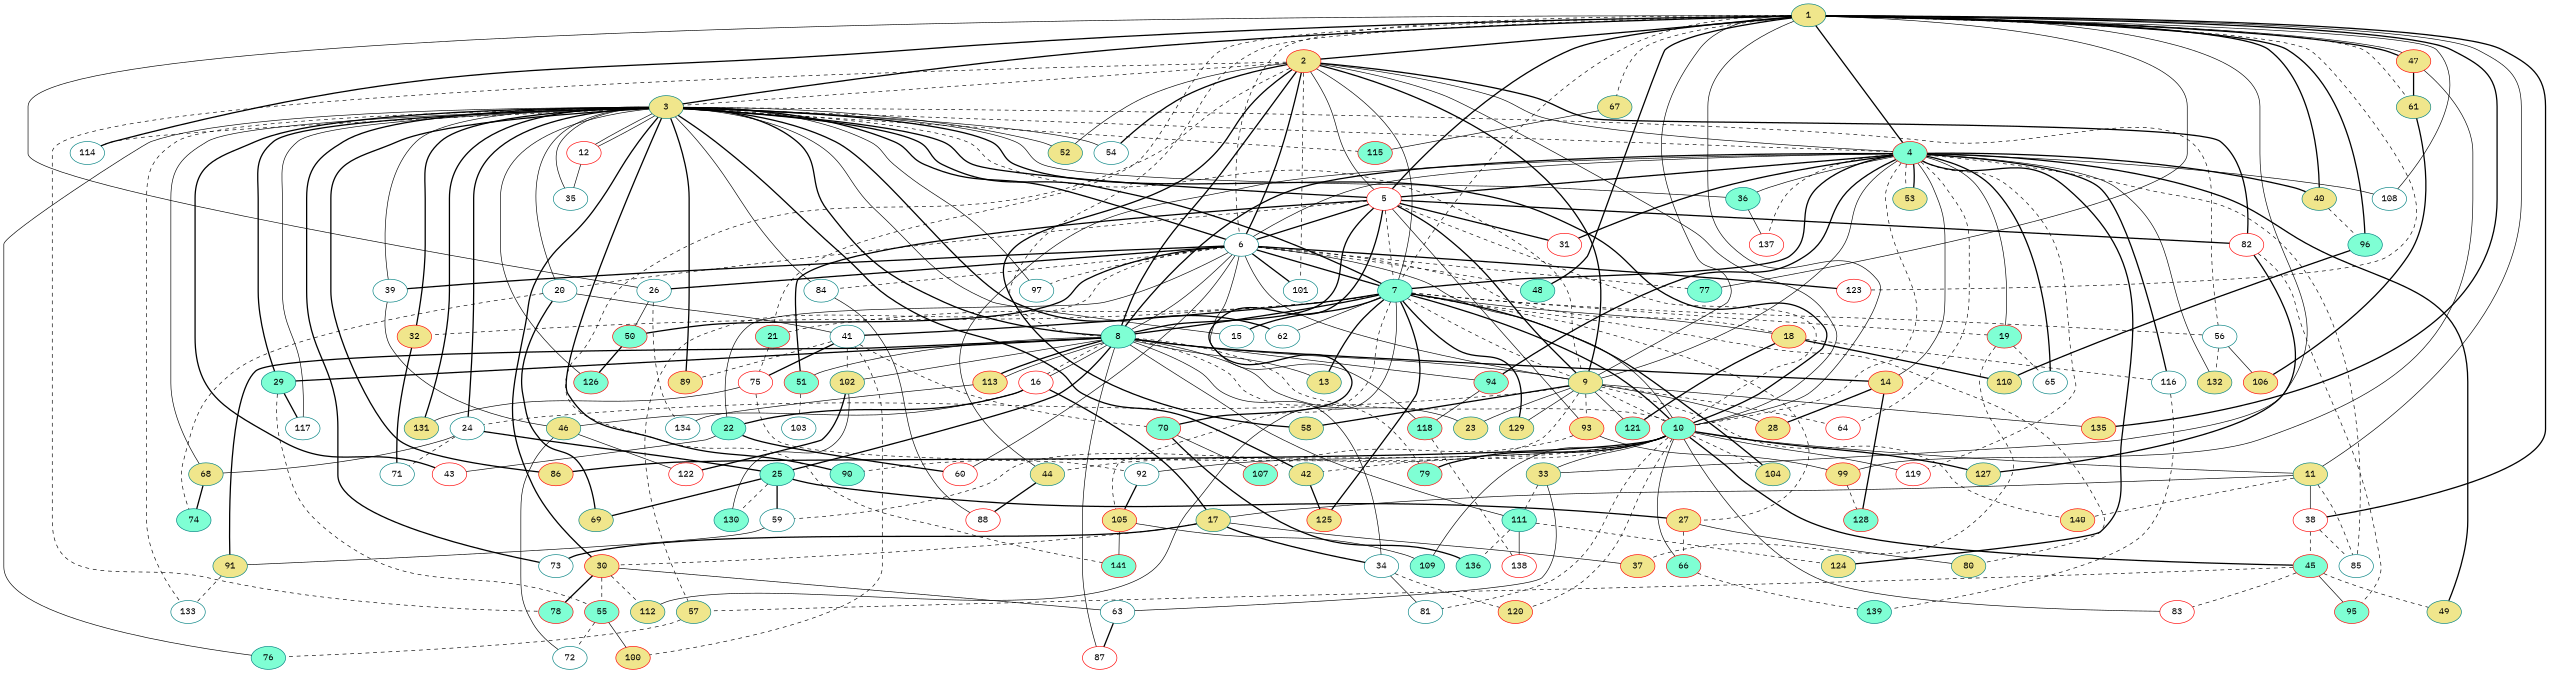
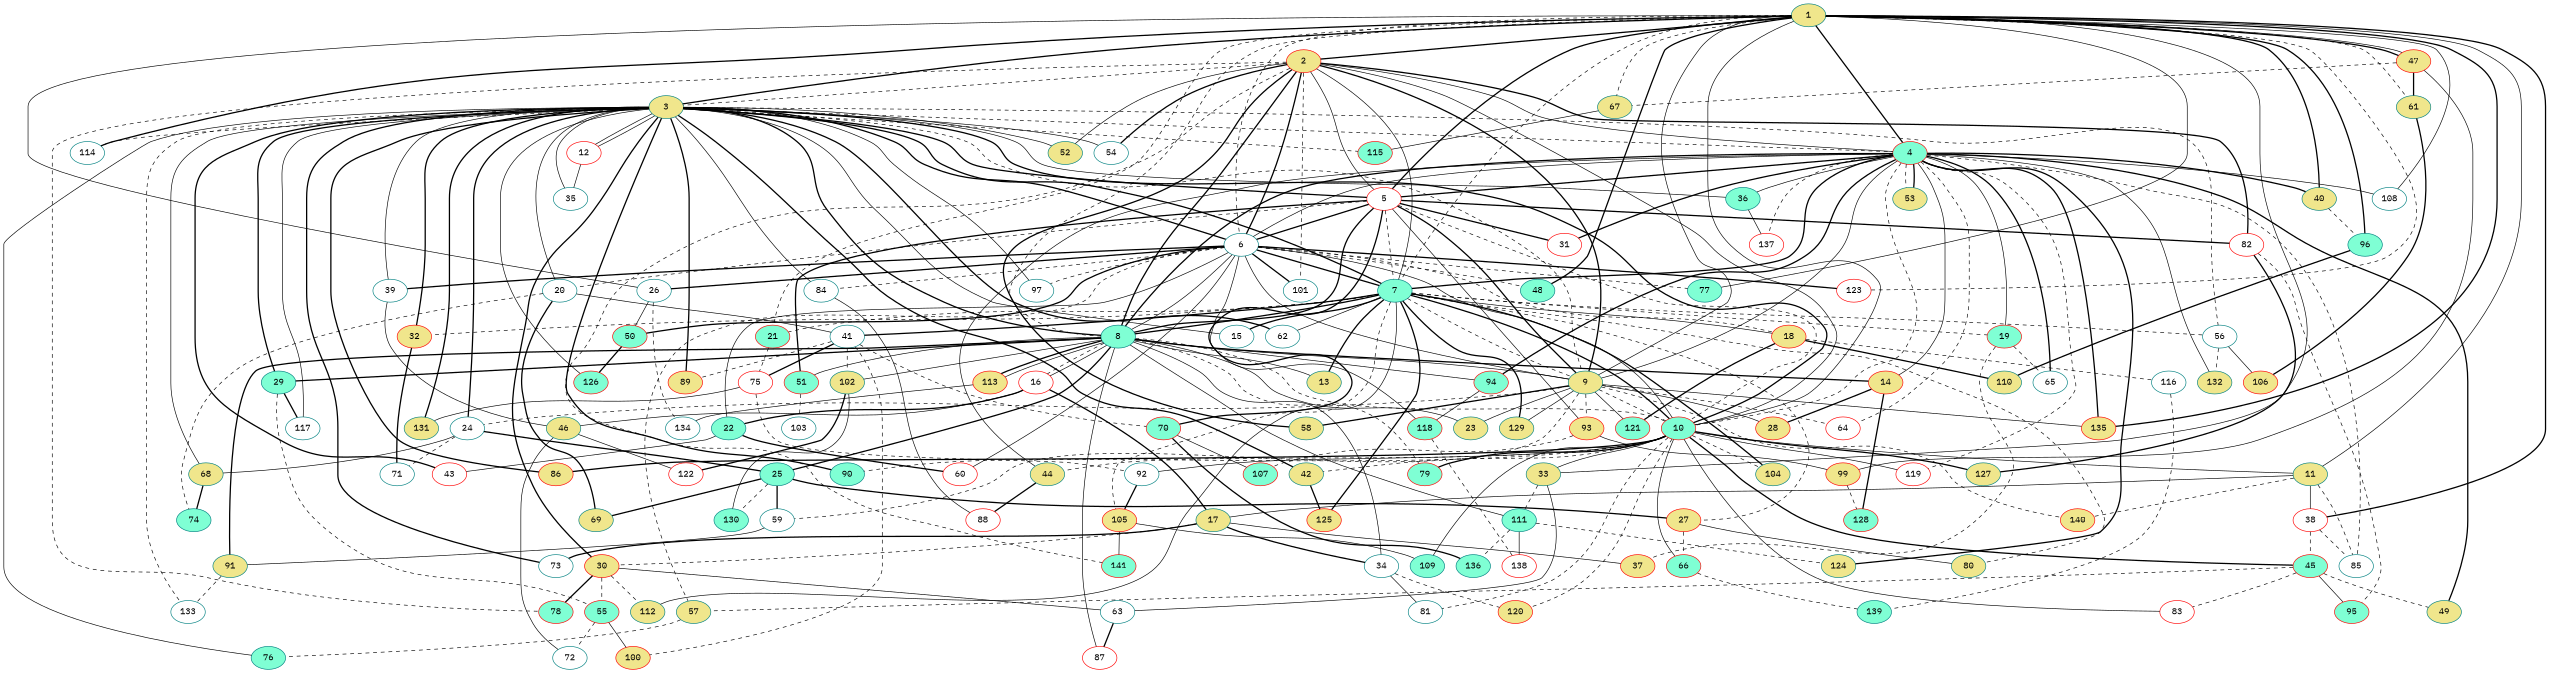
none -> (2014, 84)
(2106, 195) -> (2070, 224)
